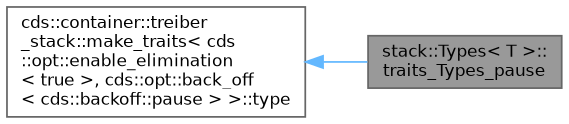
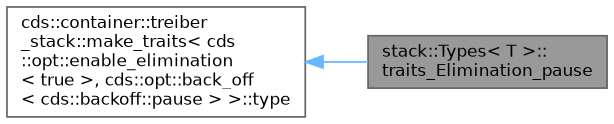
(465, 62) -> (488, 62)
